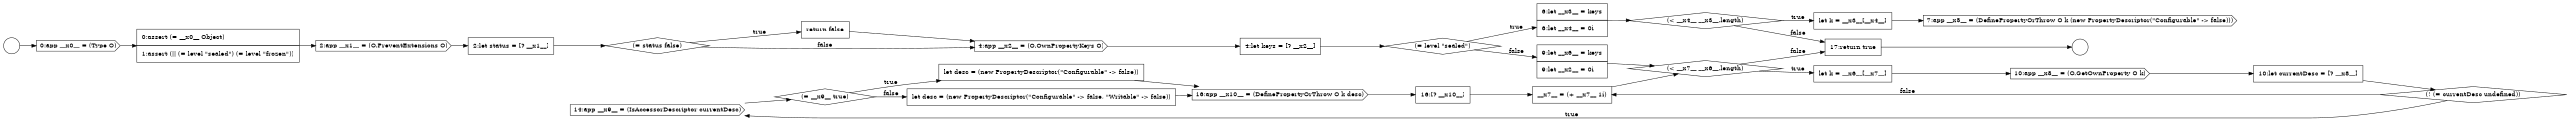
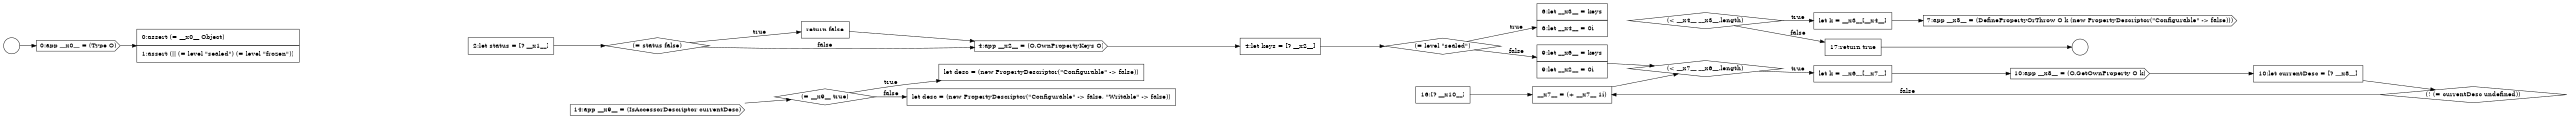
(1617, 20) -> none
(384, 46) -> none
(1780, 59) -> none
(1280, 95) -> none
(1599, 118) -> none
